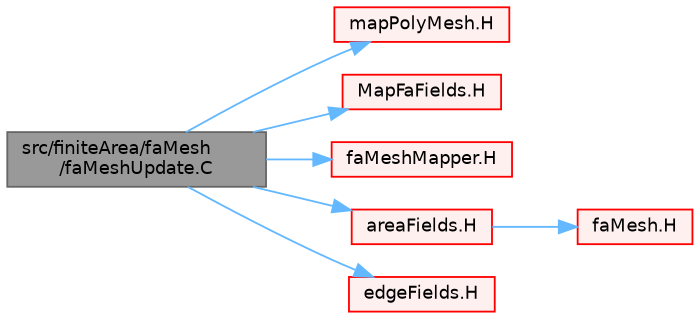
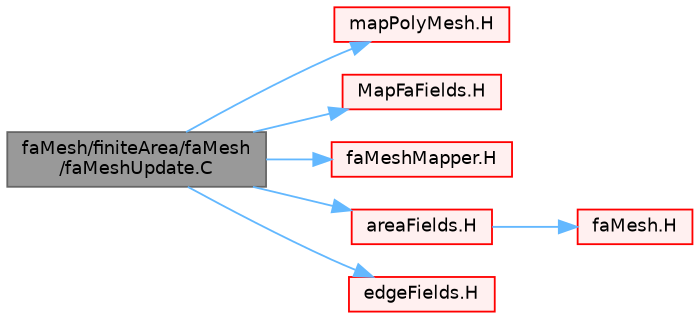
(137, 159) -> (137, 159)
